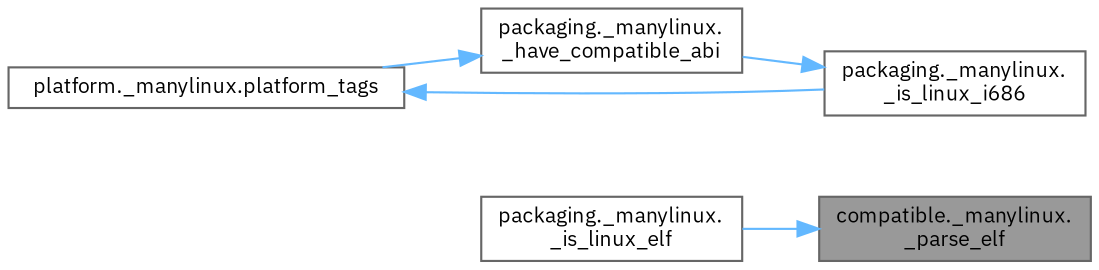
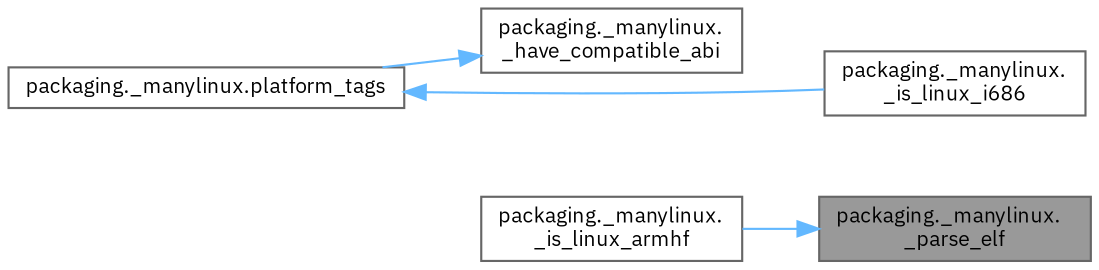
(772, 61) -> none
(206, 88) -> (206, 88)
(612, 229) -> (612, 229)
(955, 229) -> (955, 229)
